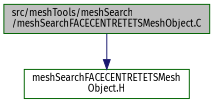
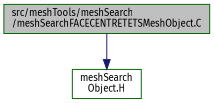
(107, 84) -> (107, 84)
